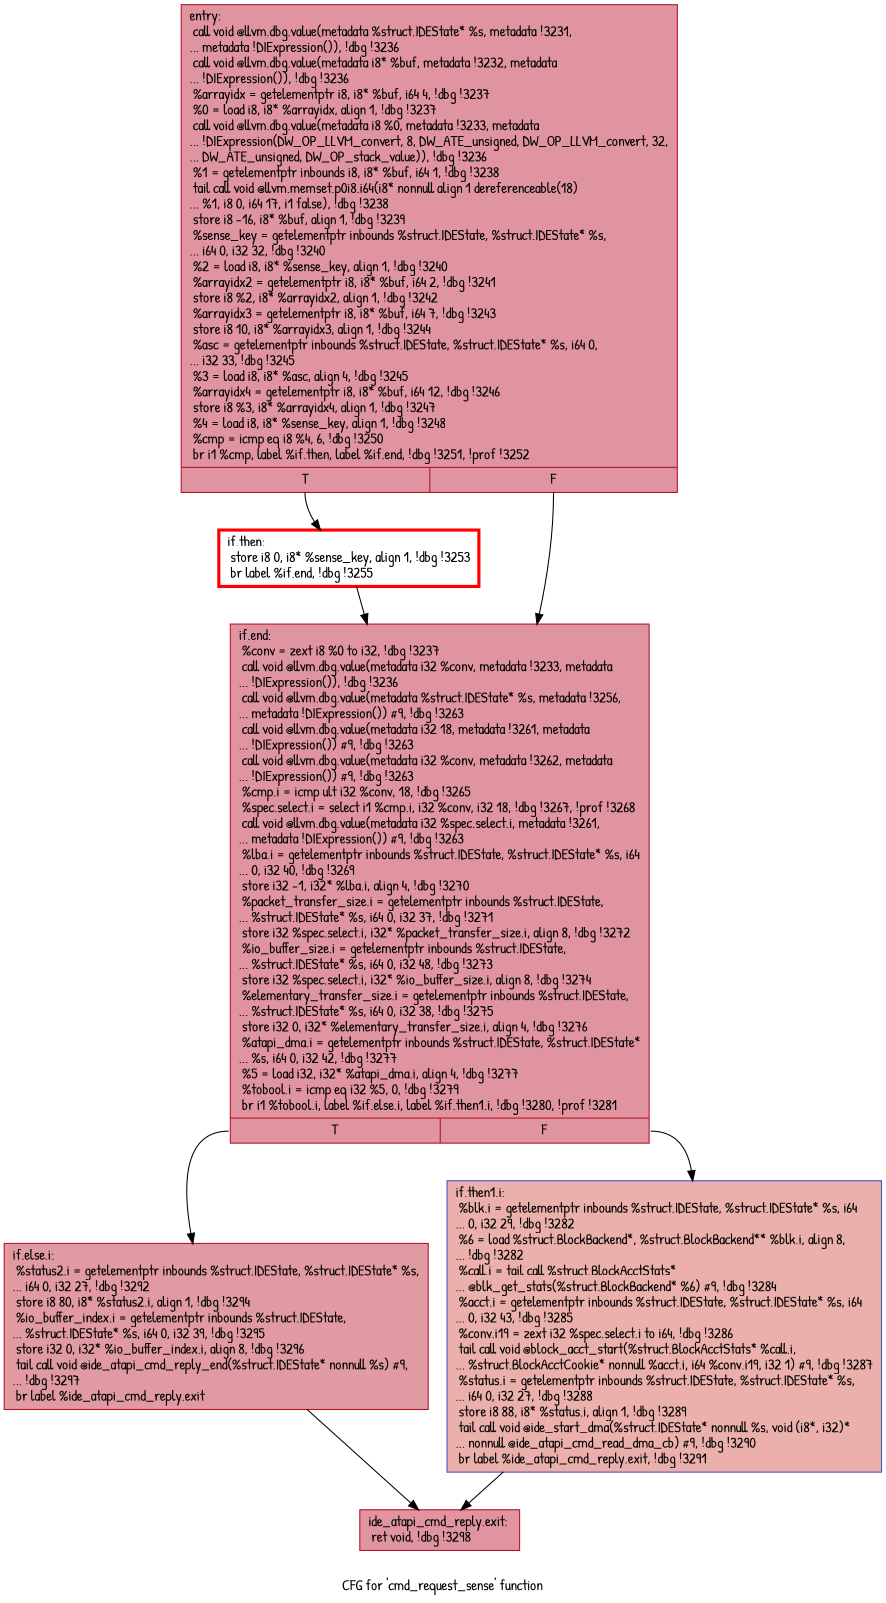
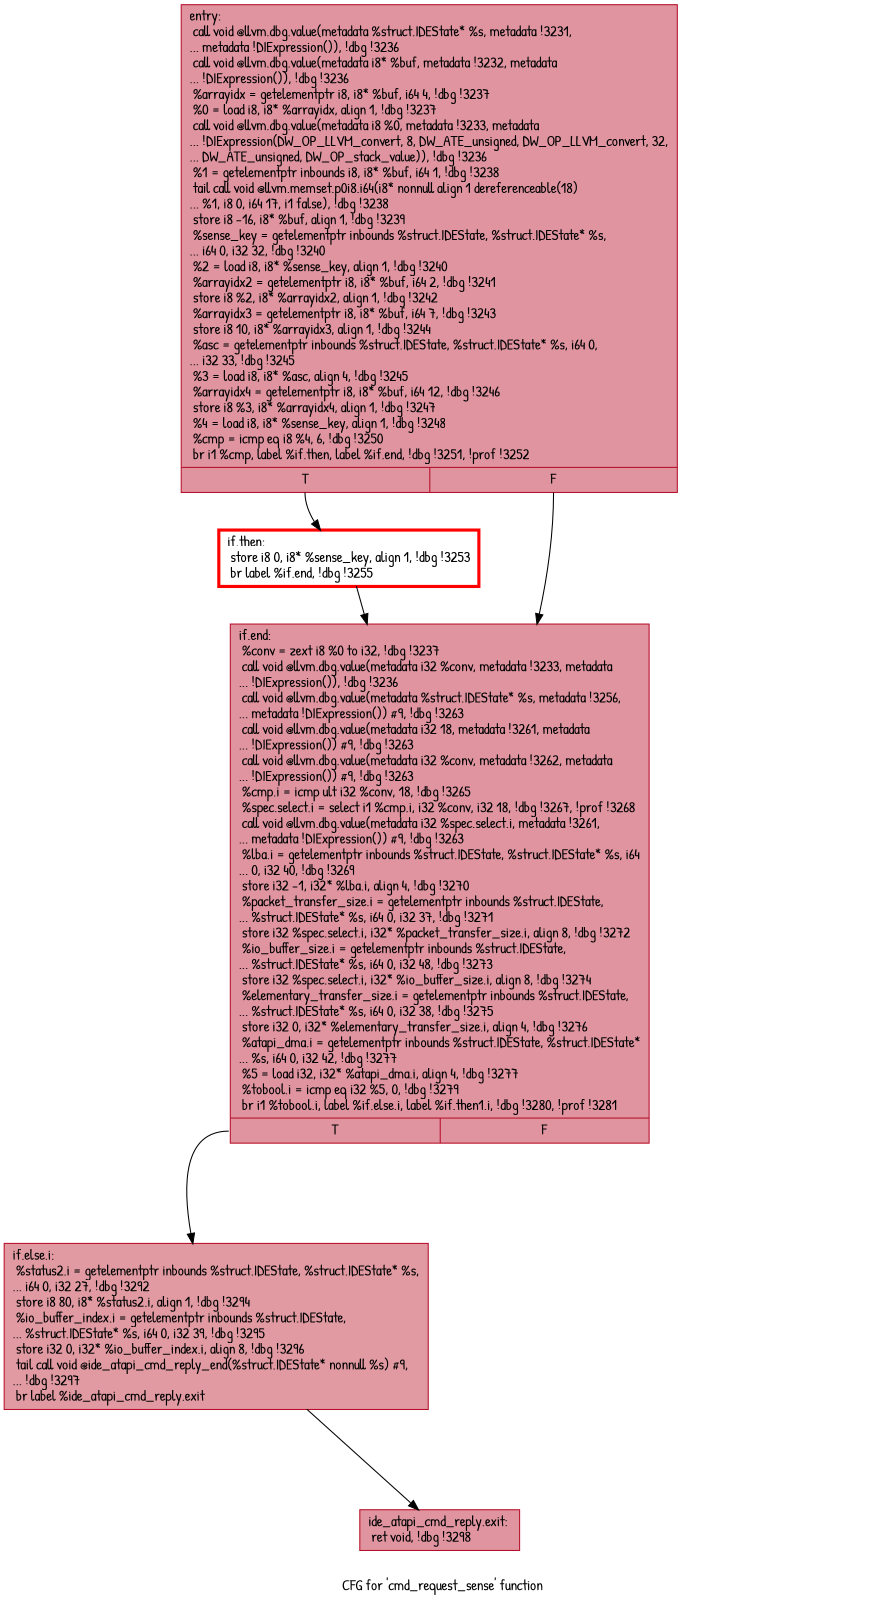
(664, 1326) -> none
